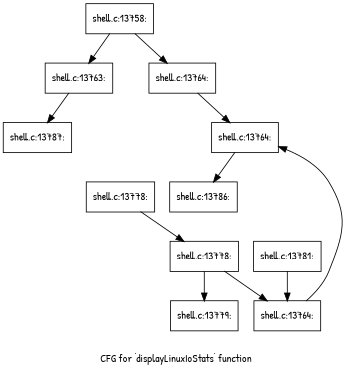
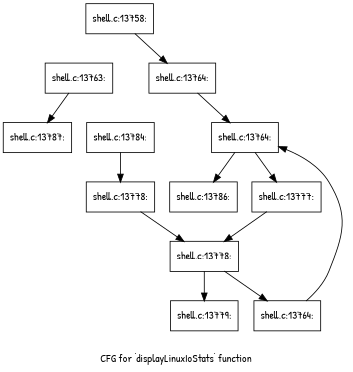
(102, 45) -> none
none -> (120, 138)
none -> (286, 197)
(287, 256) -> none
